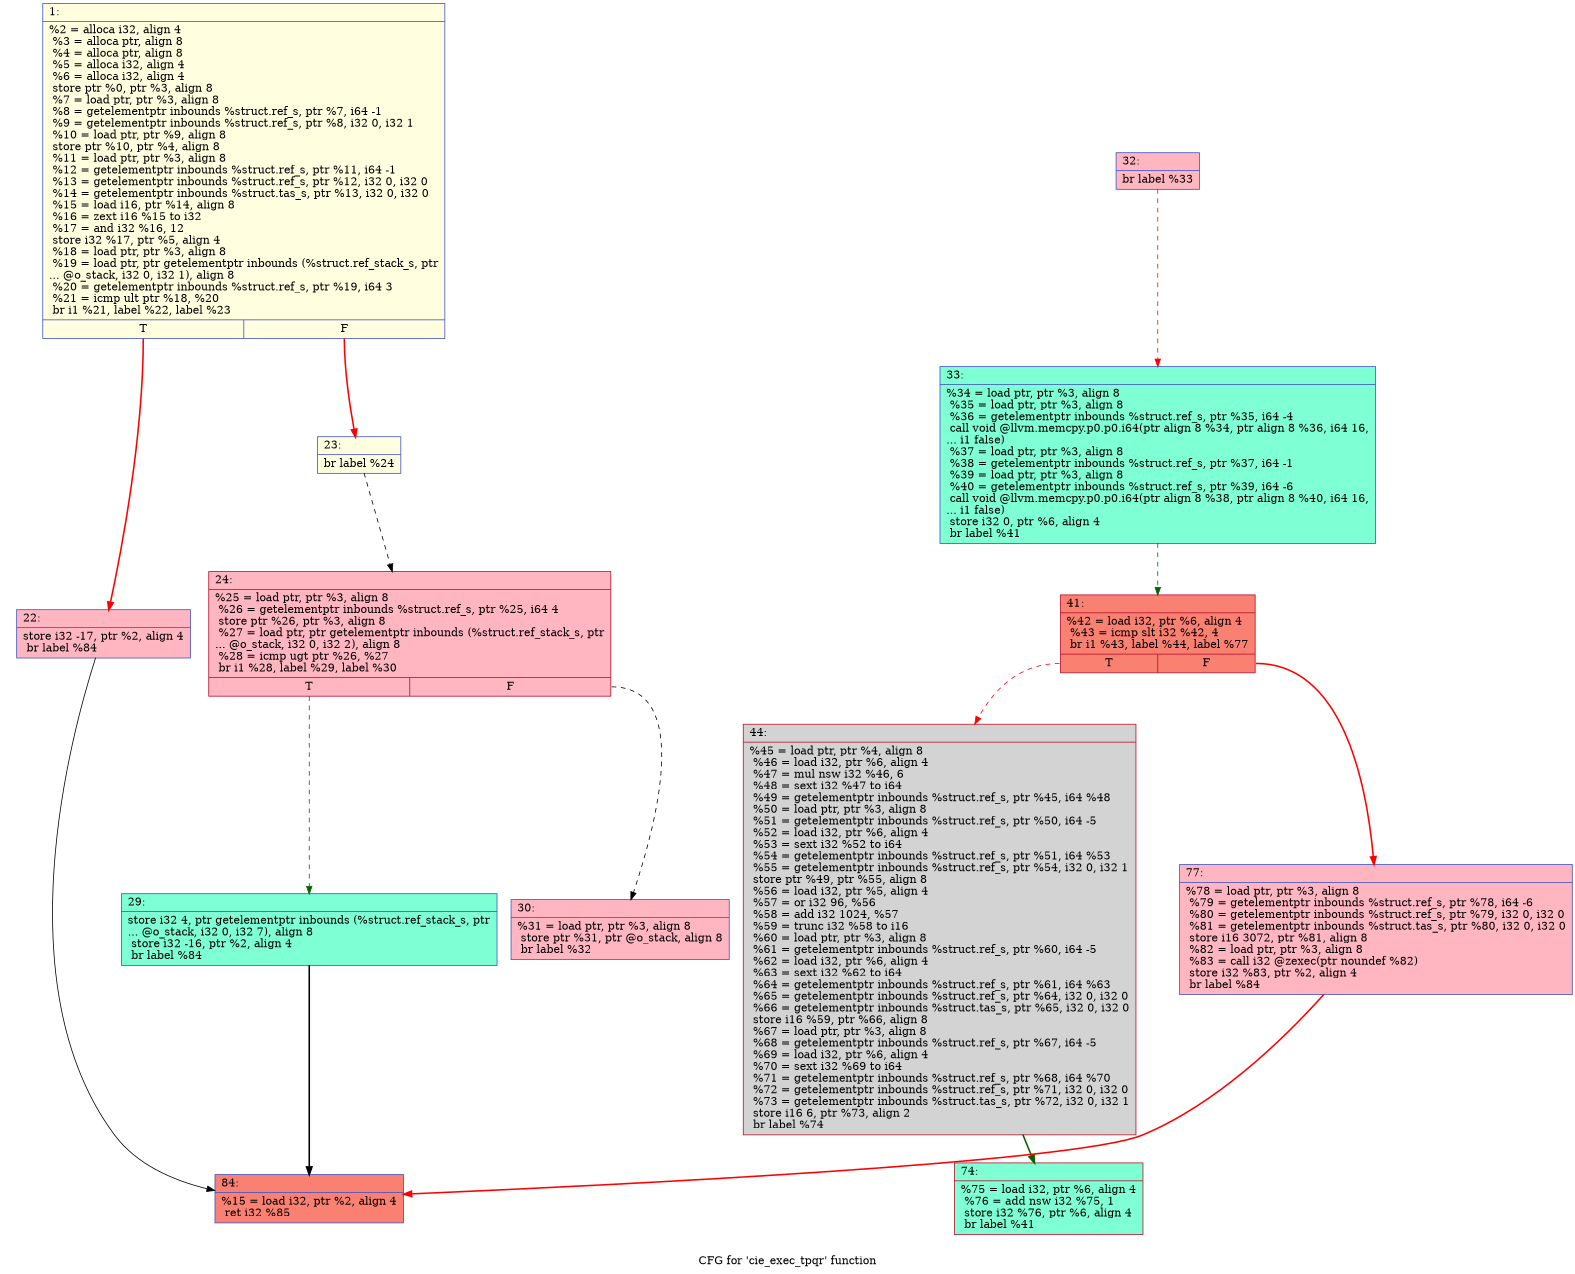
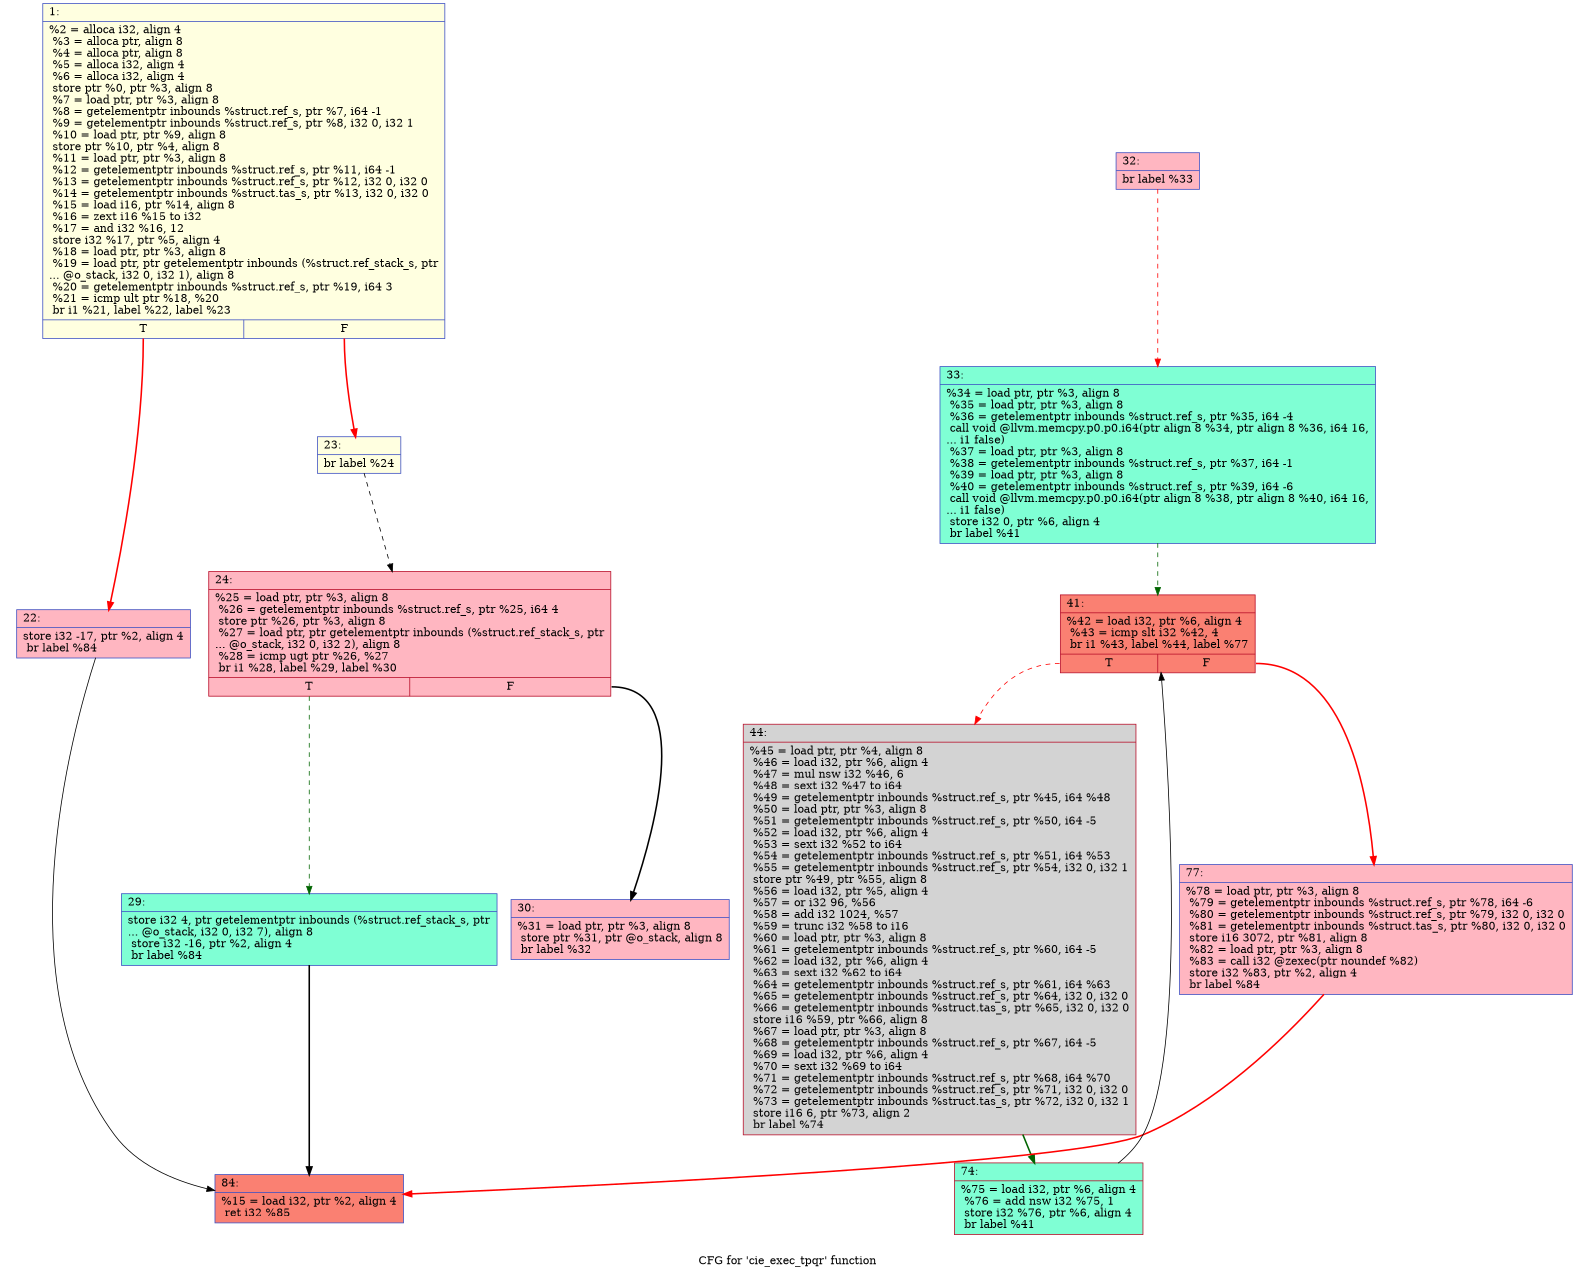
(660, 778) -> (660, 778)
none -> (1171, 928)
